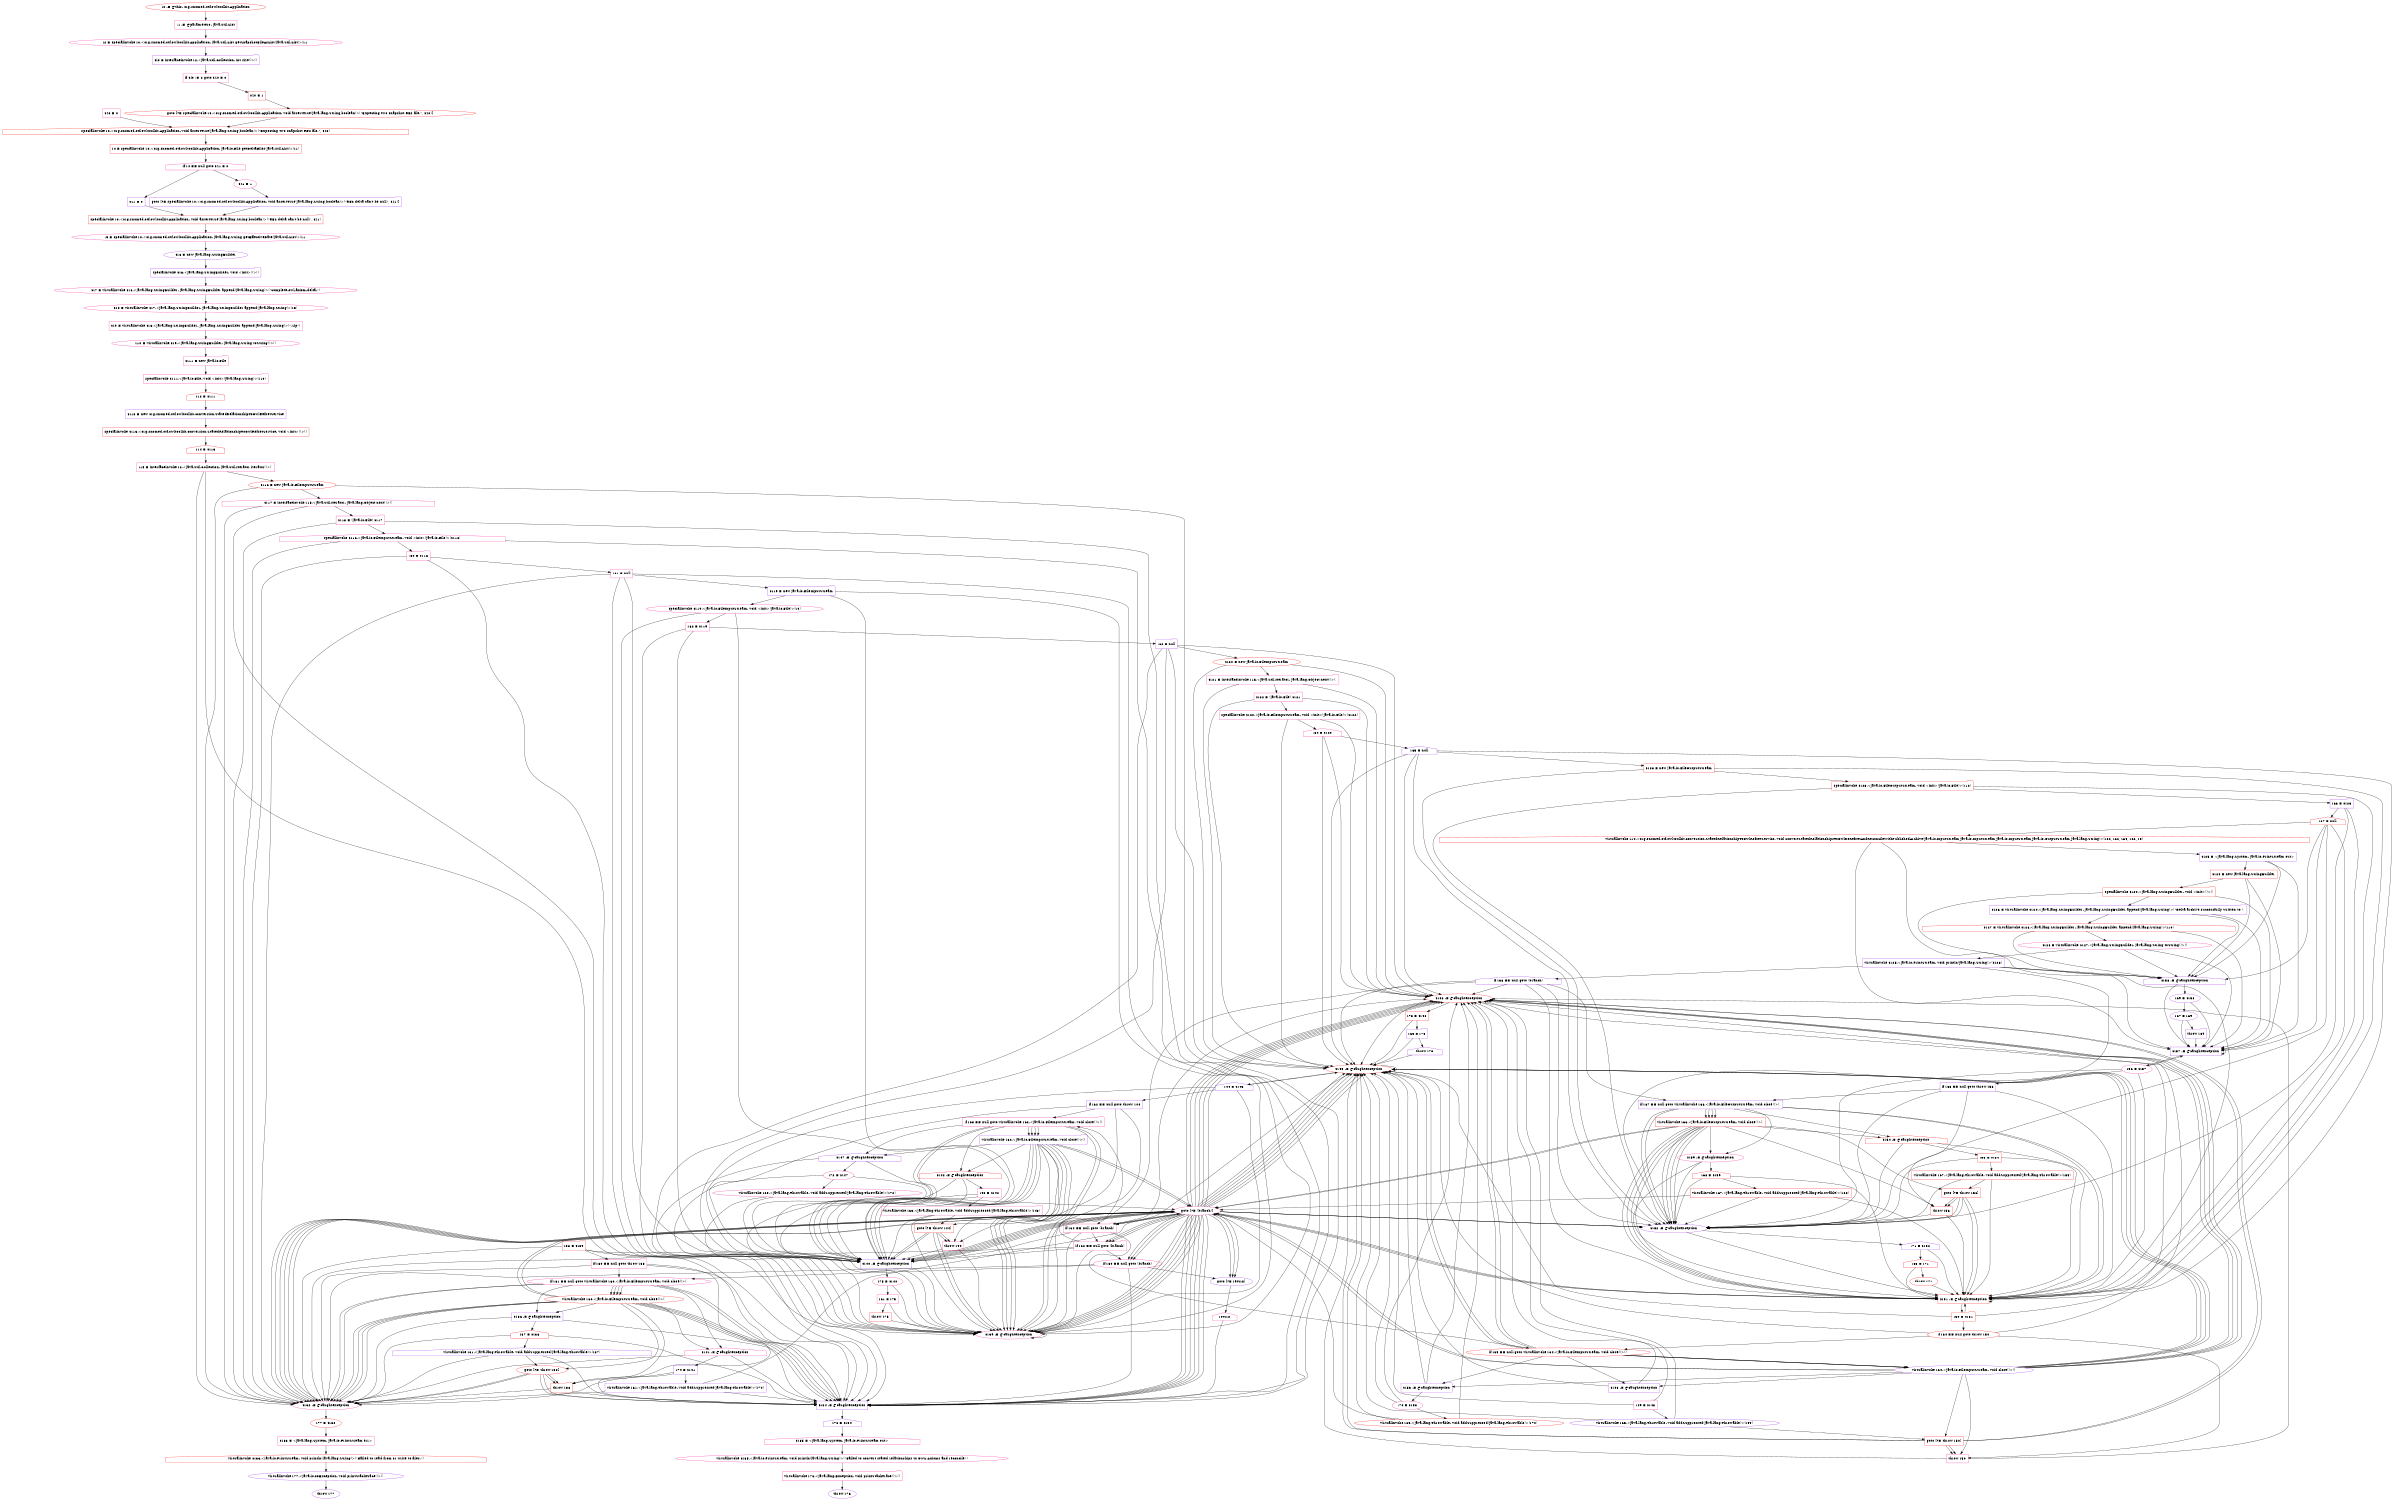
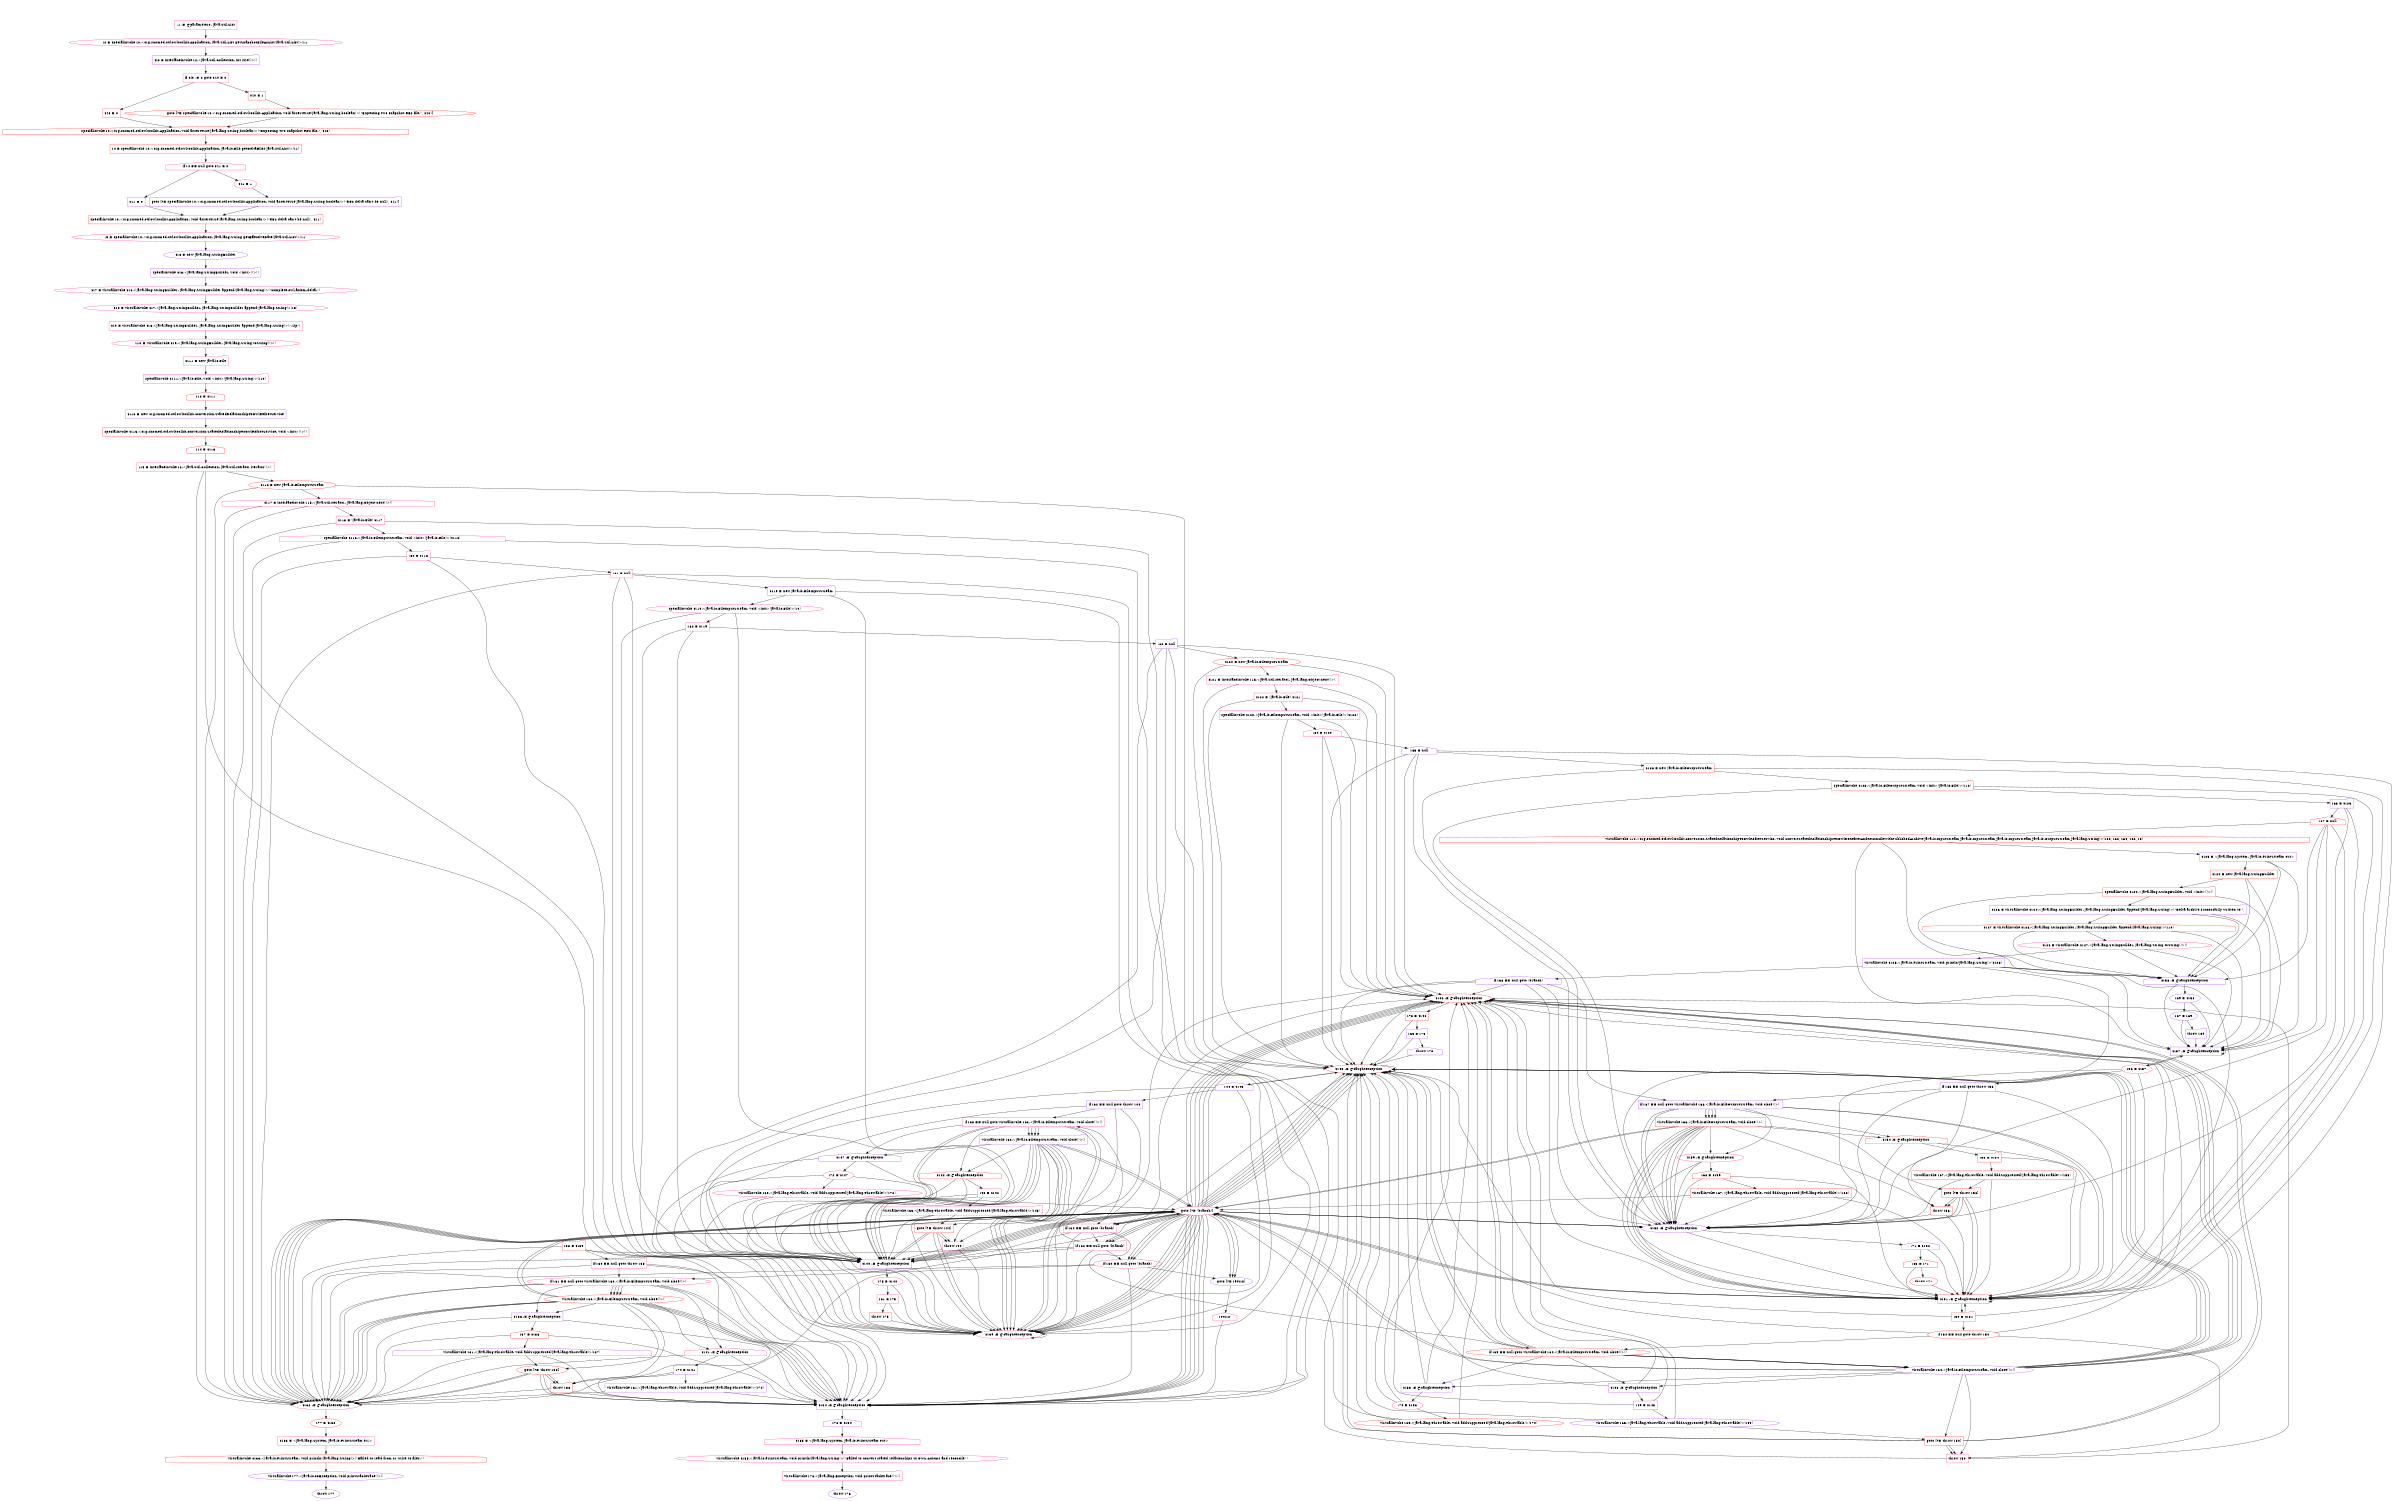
(206, 7) -> none
none -> (158, 96)
(1882, 1218) -> none
none -> (1639, 1396)
